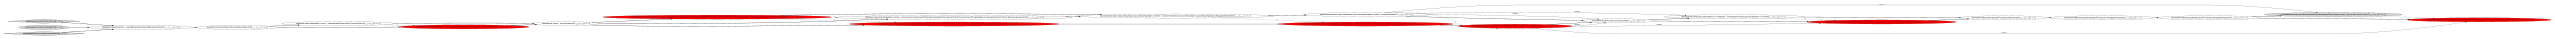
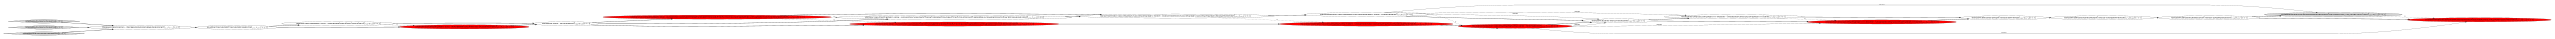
(44, 27) -> (44, 27)
